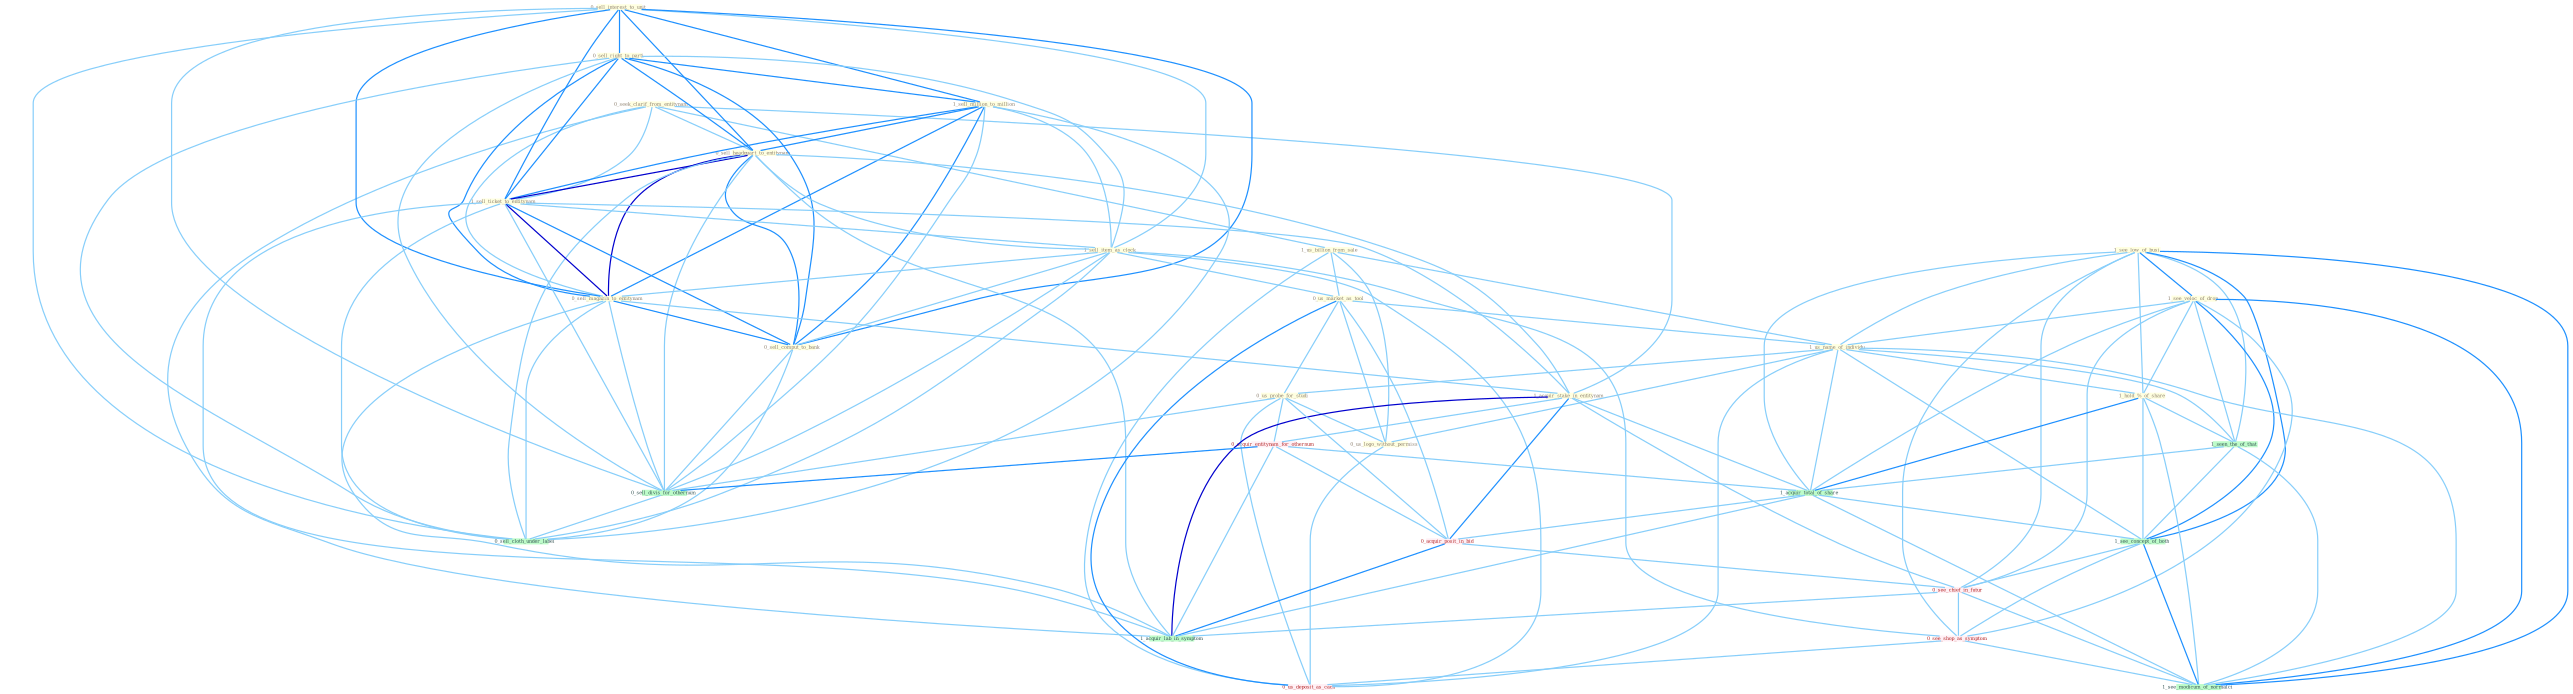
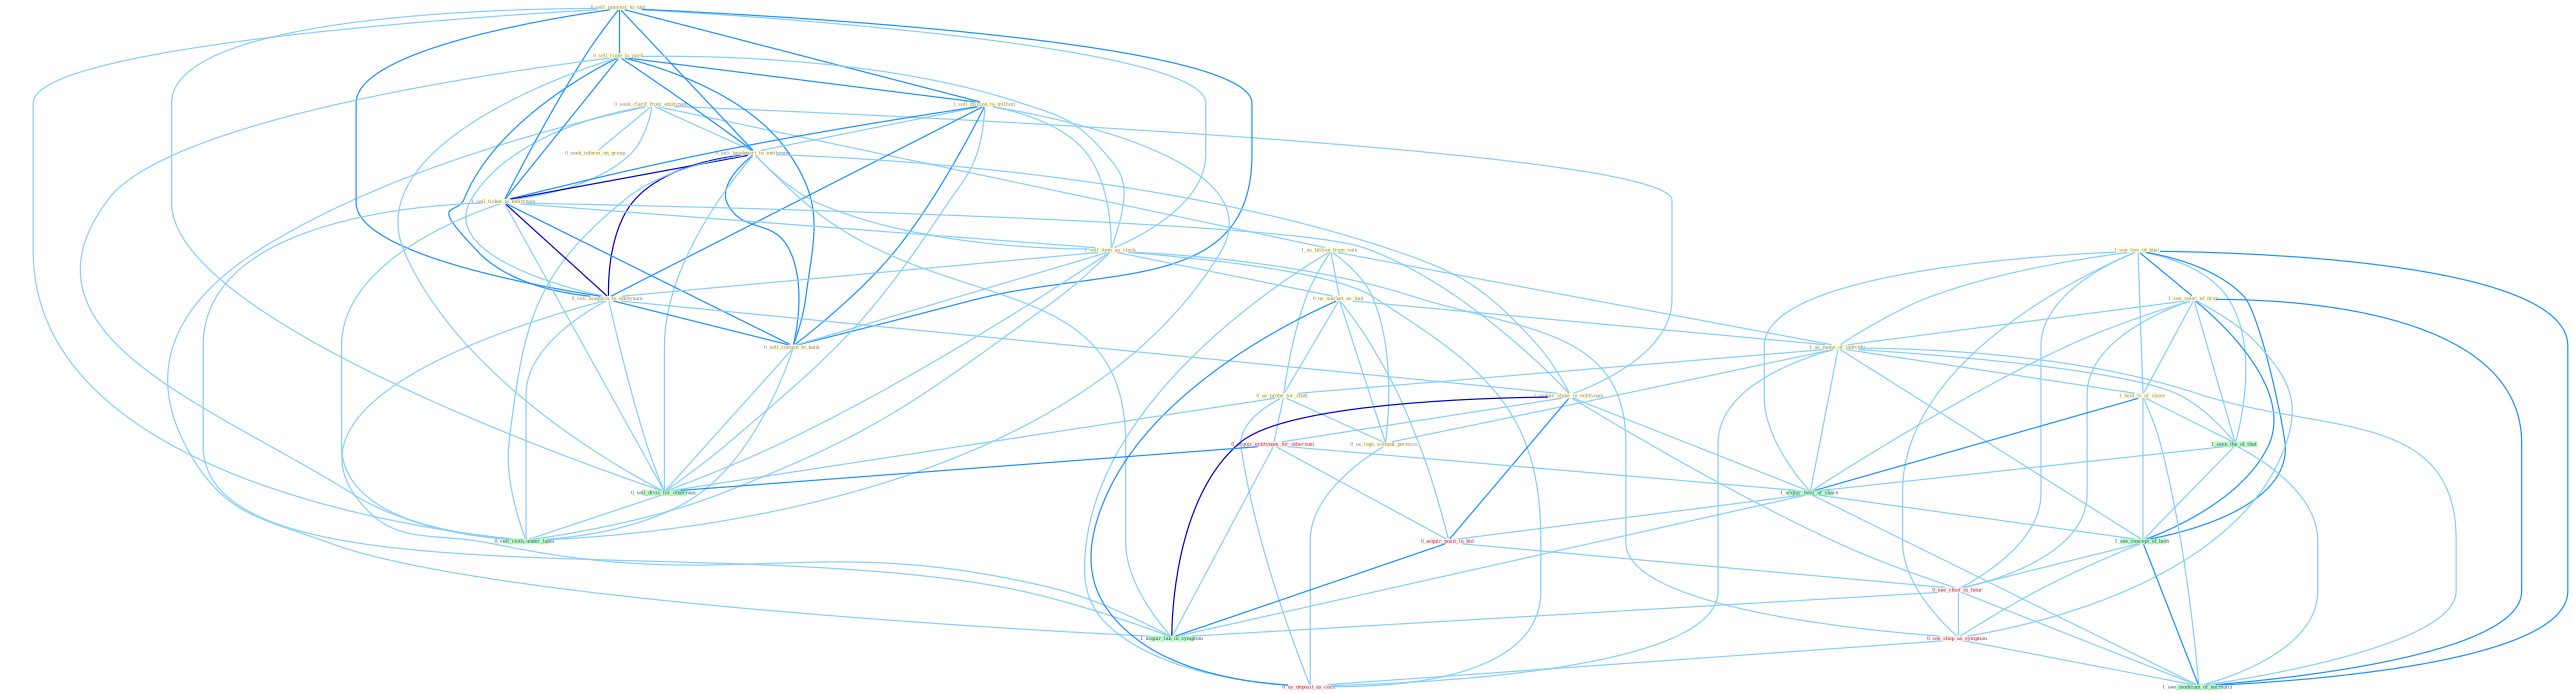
(870, 129) -> (870, 129)
none -> (596, 153)
(1366, 469) -> (1296, 331)
